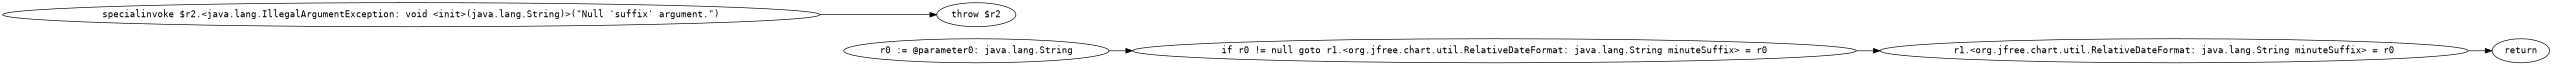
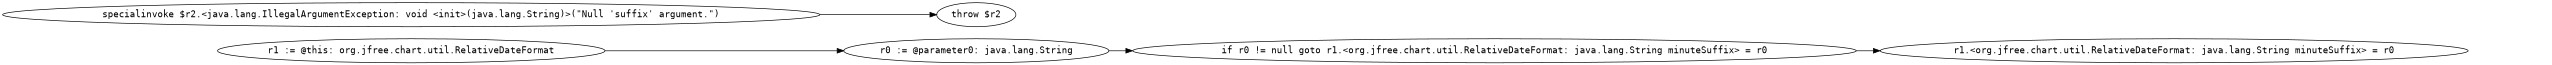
none -> (411, 51)
(2521, 51) -> none
